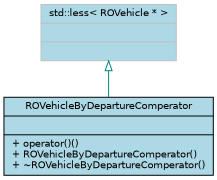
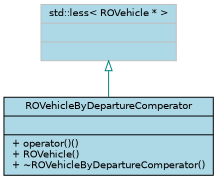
(105, 155) -> (46, 155)
